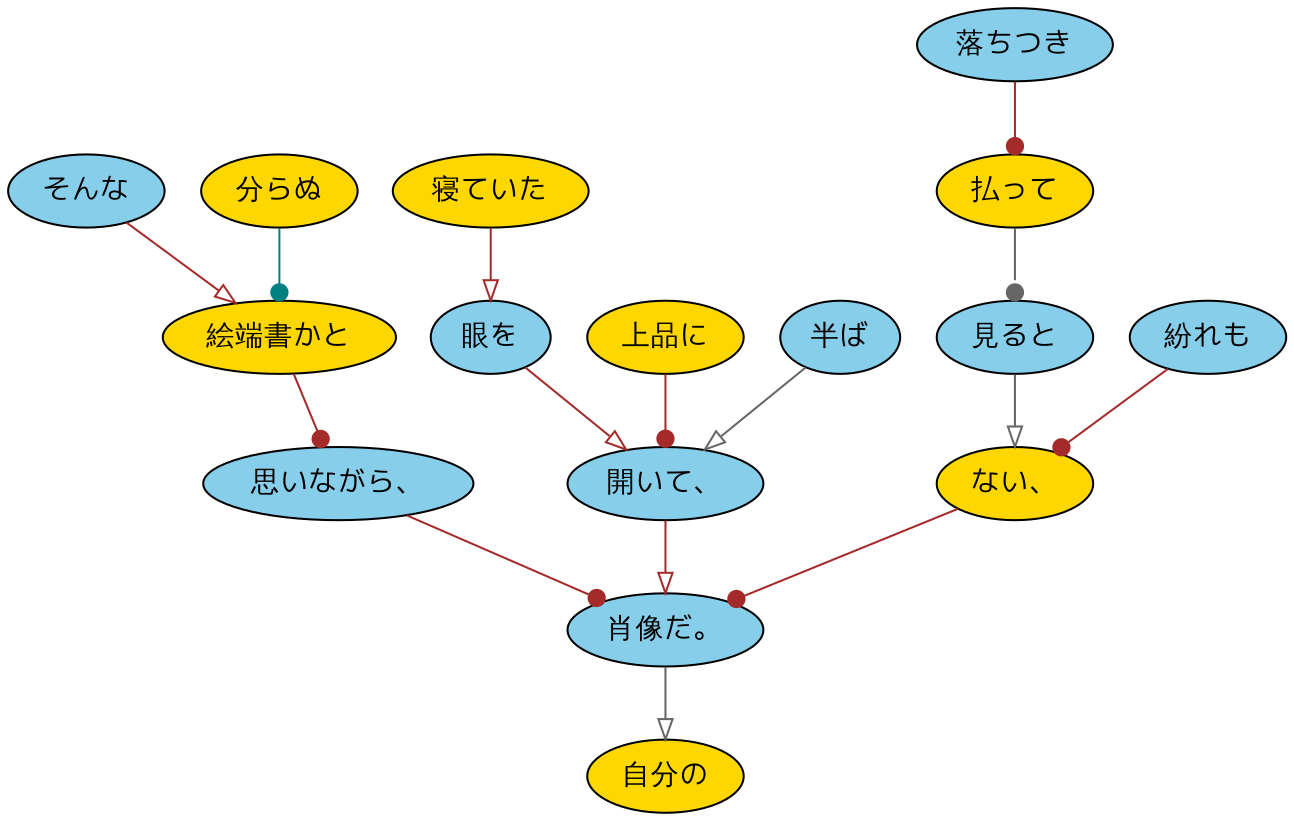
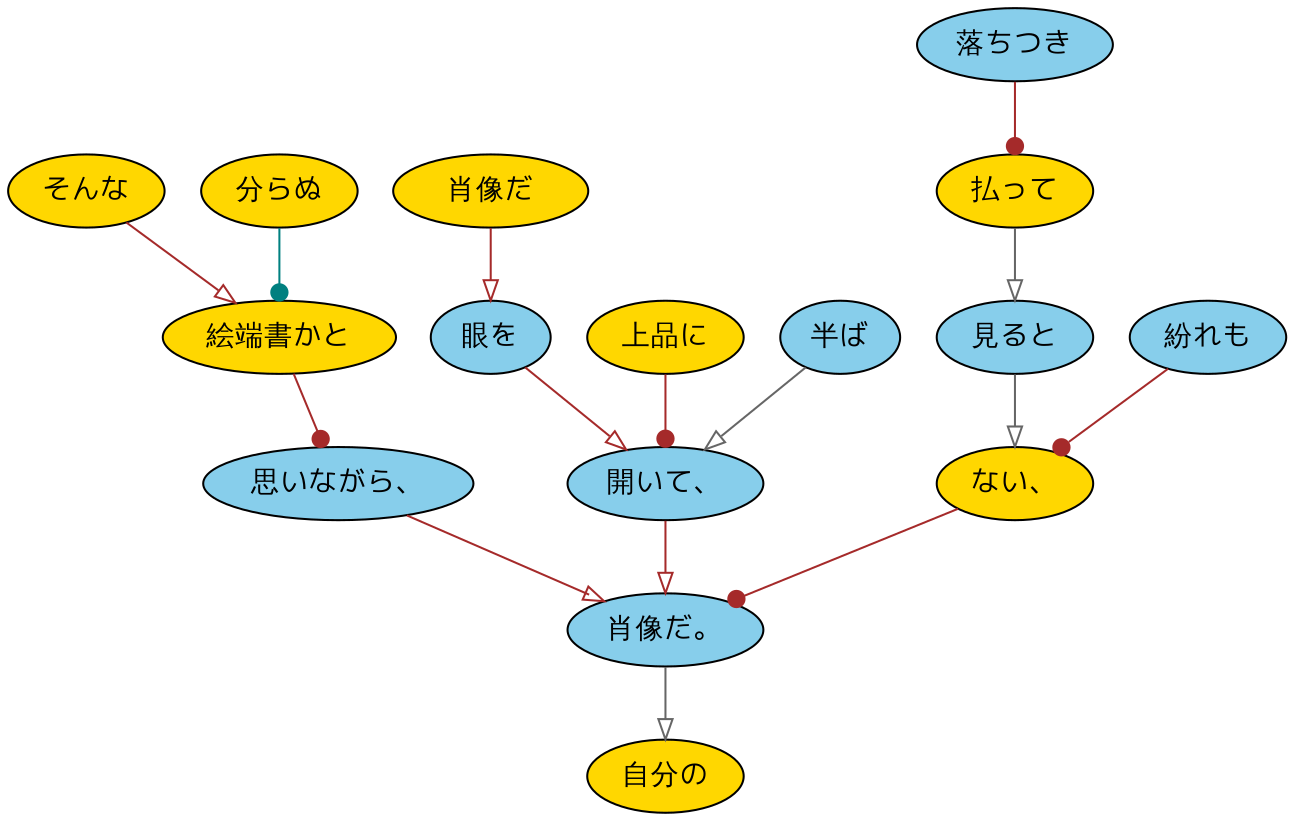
(86, 191) -> (86, 191)
(491, 191) -> (491, 191)
(1015, 254) -> (1015, 254)
(498, 555) -> (498, 555)
